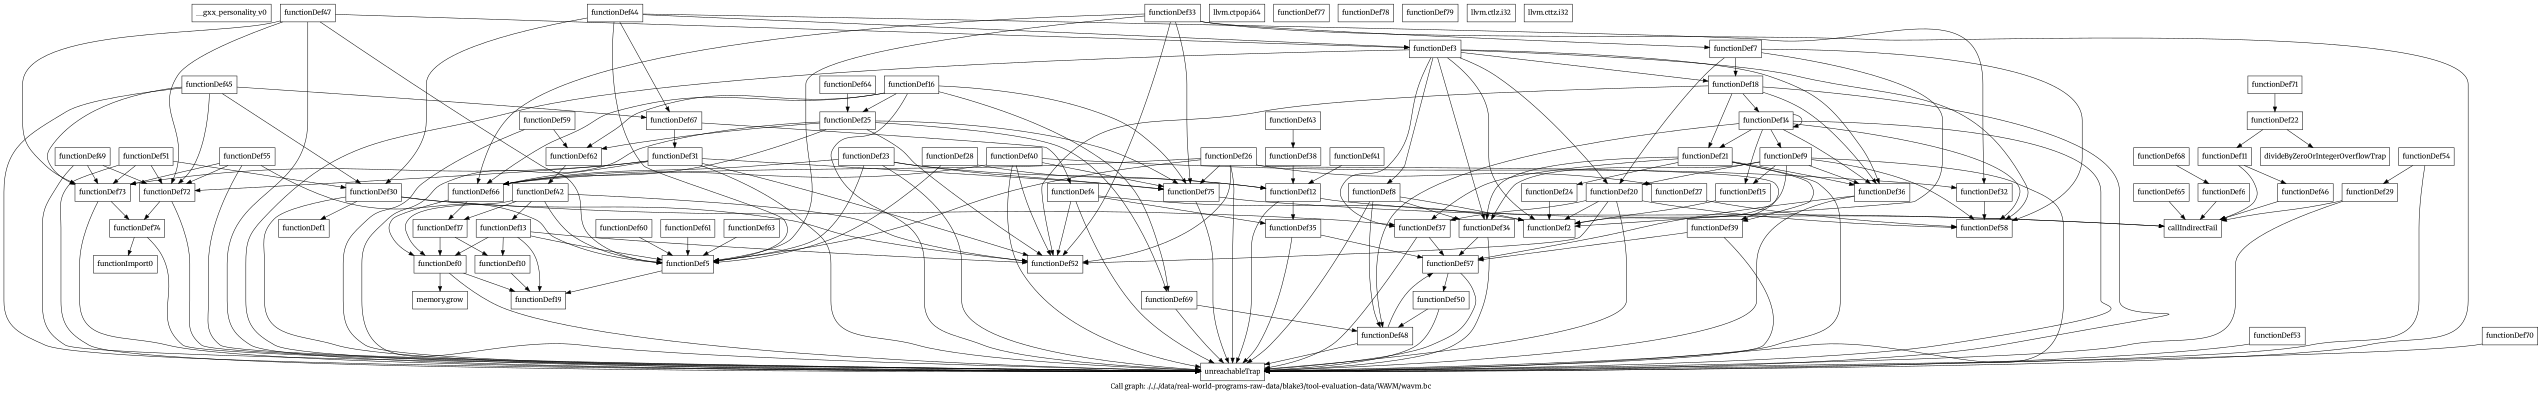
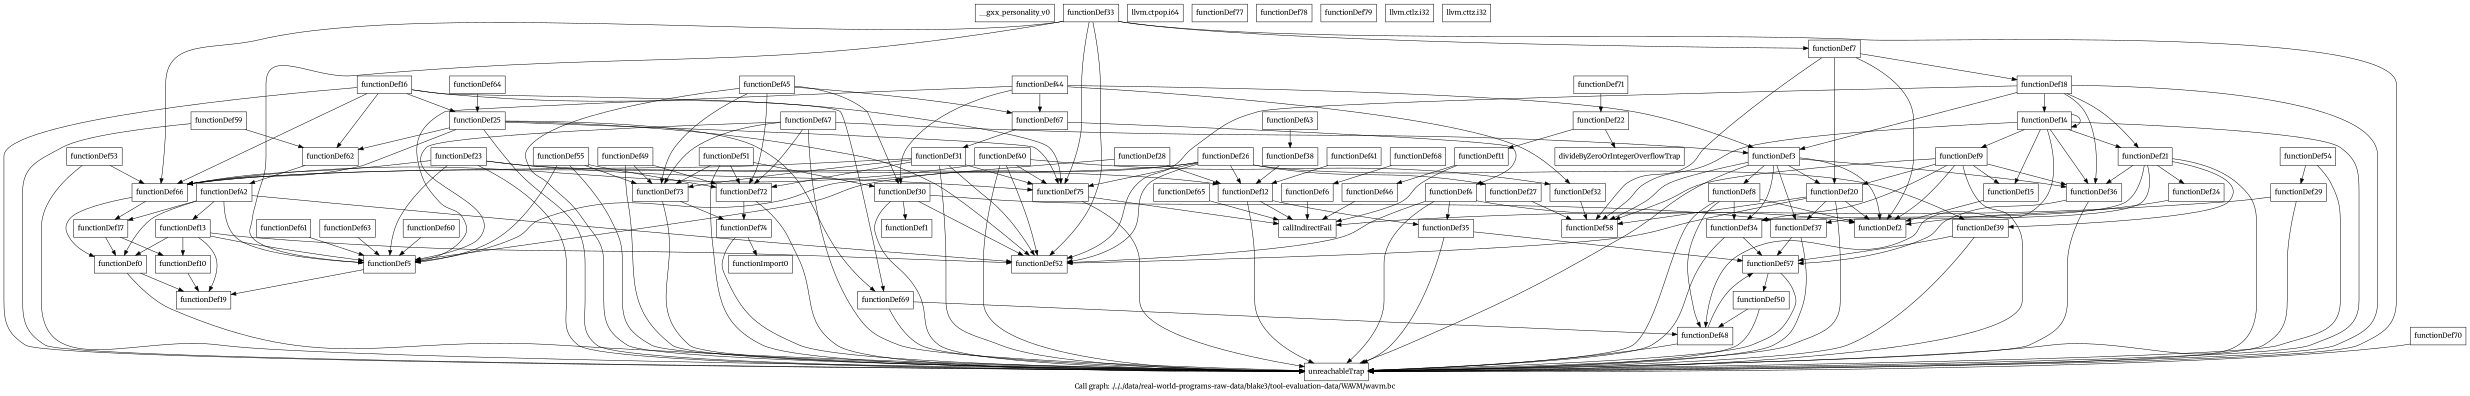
(1582, 66) -> (1906, 122)
none -> (125, 173)
(1233, 262) -> (1234, 172)
(440, 300) -> none
